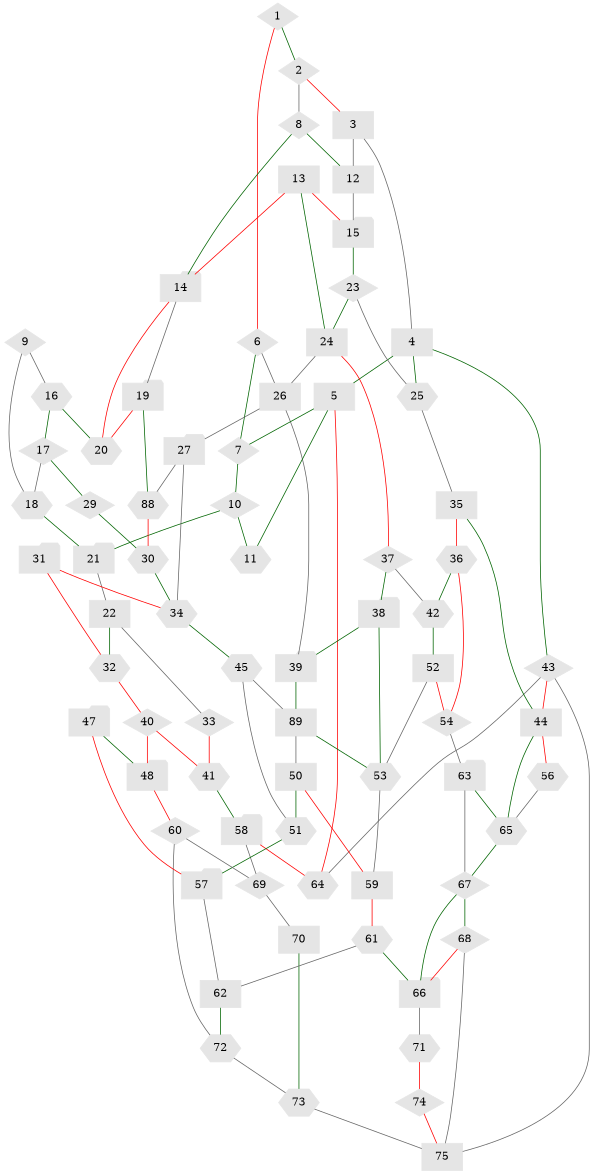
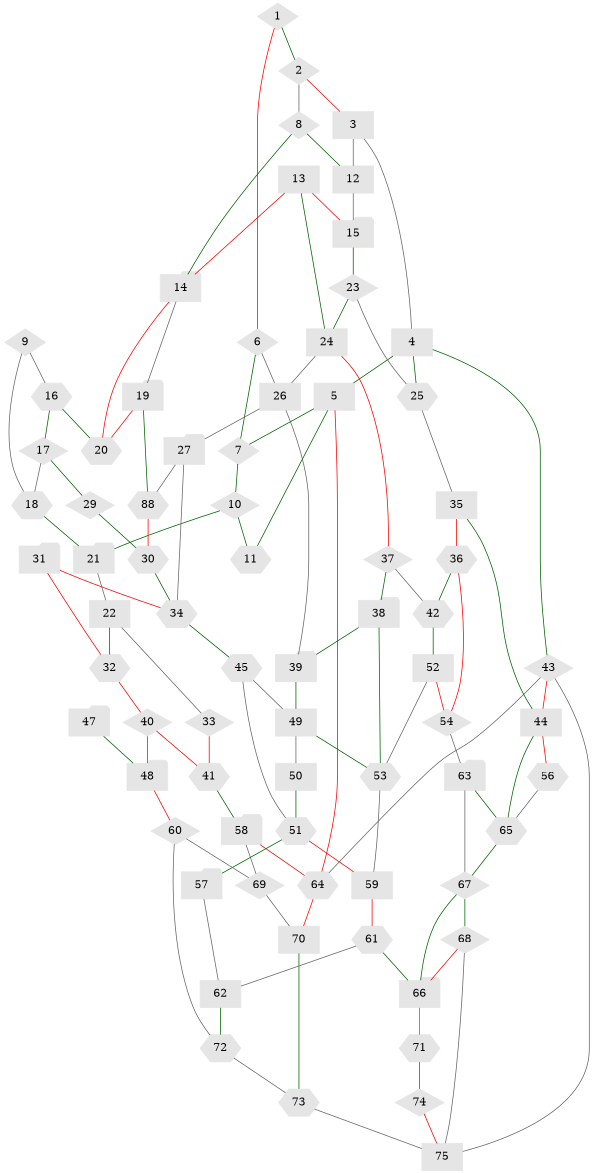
(296, 722) -> (296, 722)
(124, 814) -> none
(337, 835) -> (331, 856)
none -> (308, 913)
